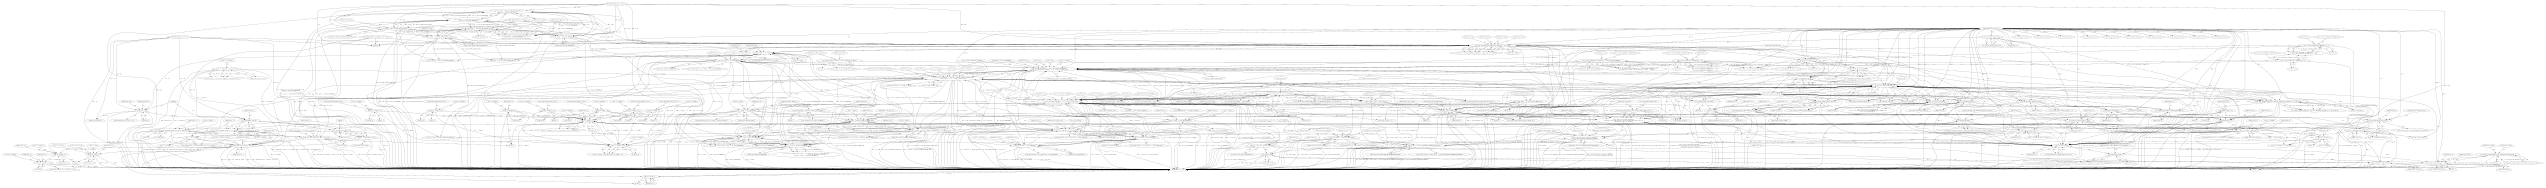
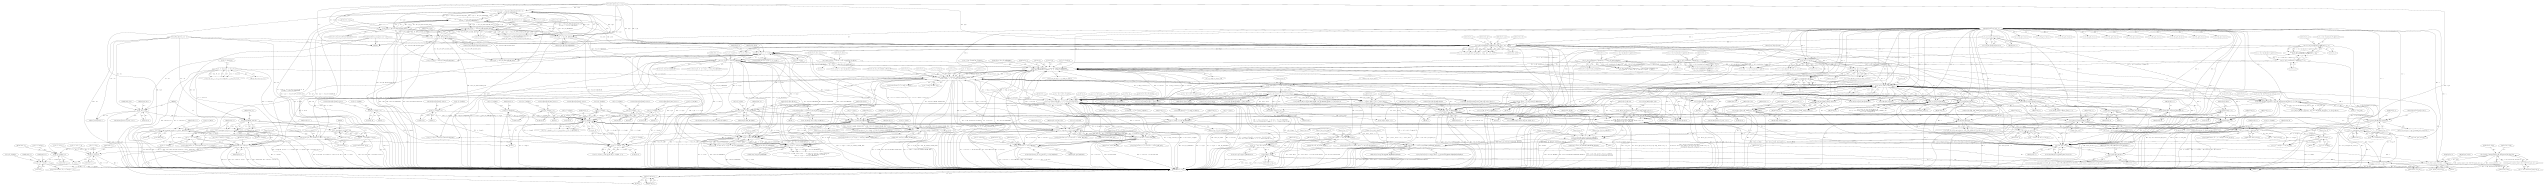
(1180, 130) -> none
none -> (2528, 170)
